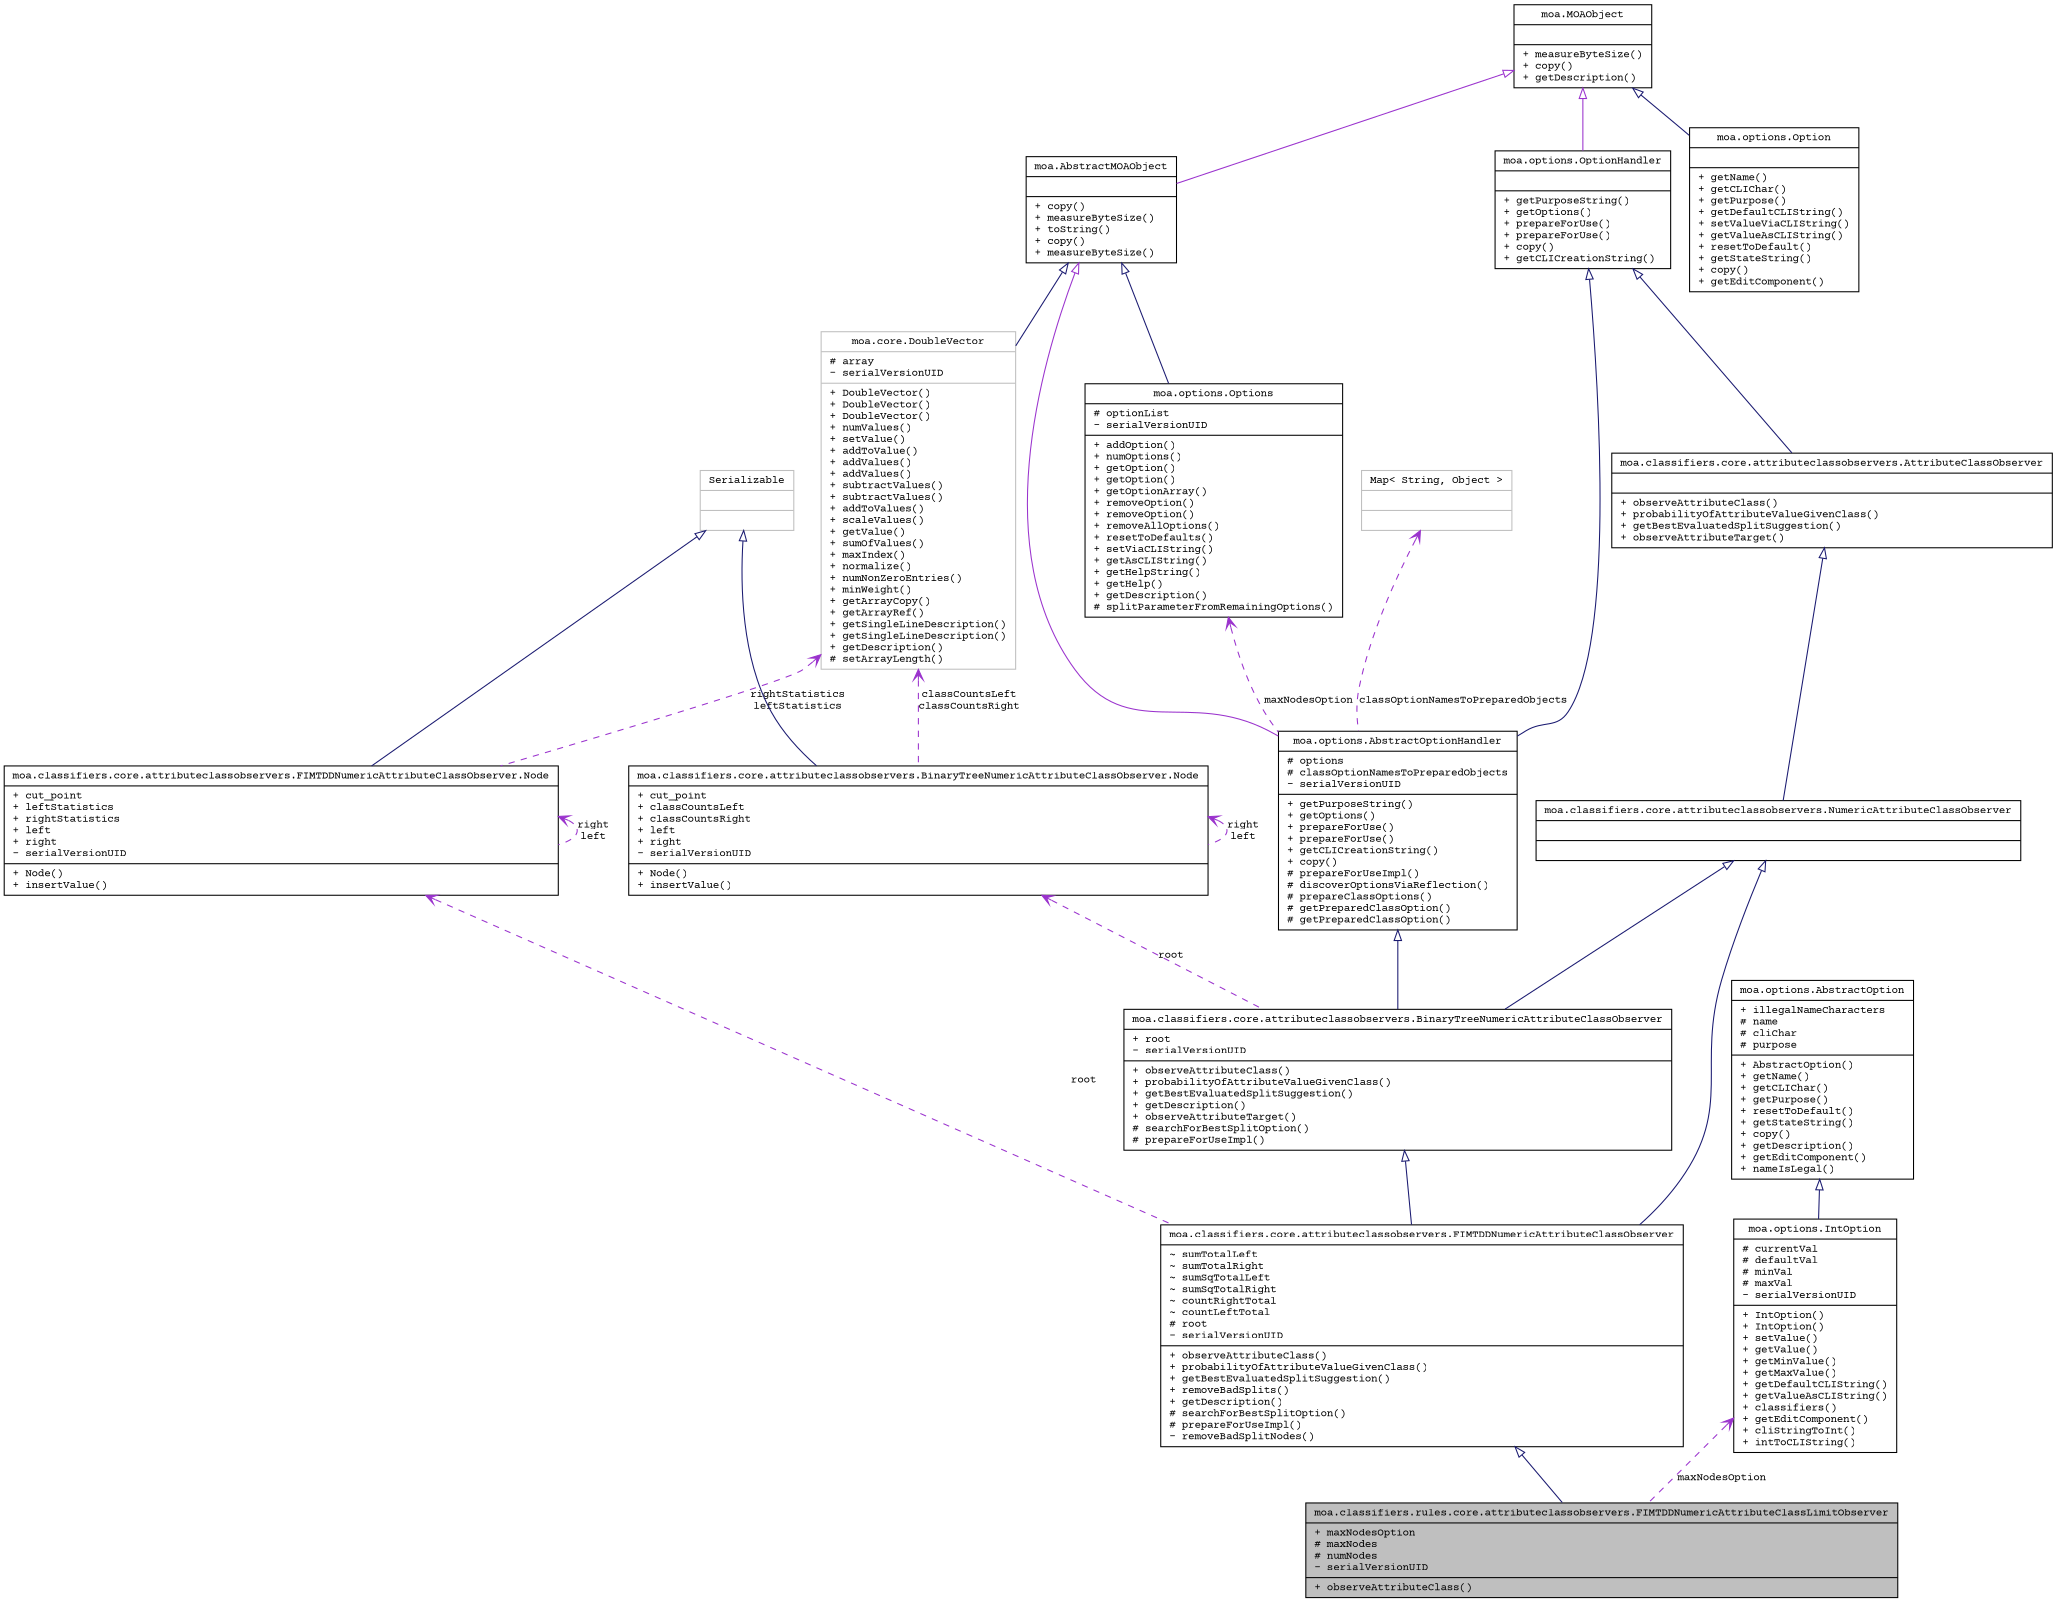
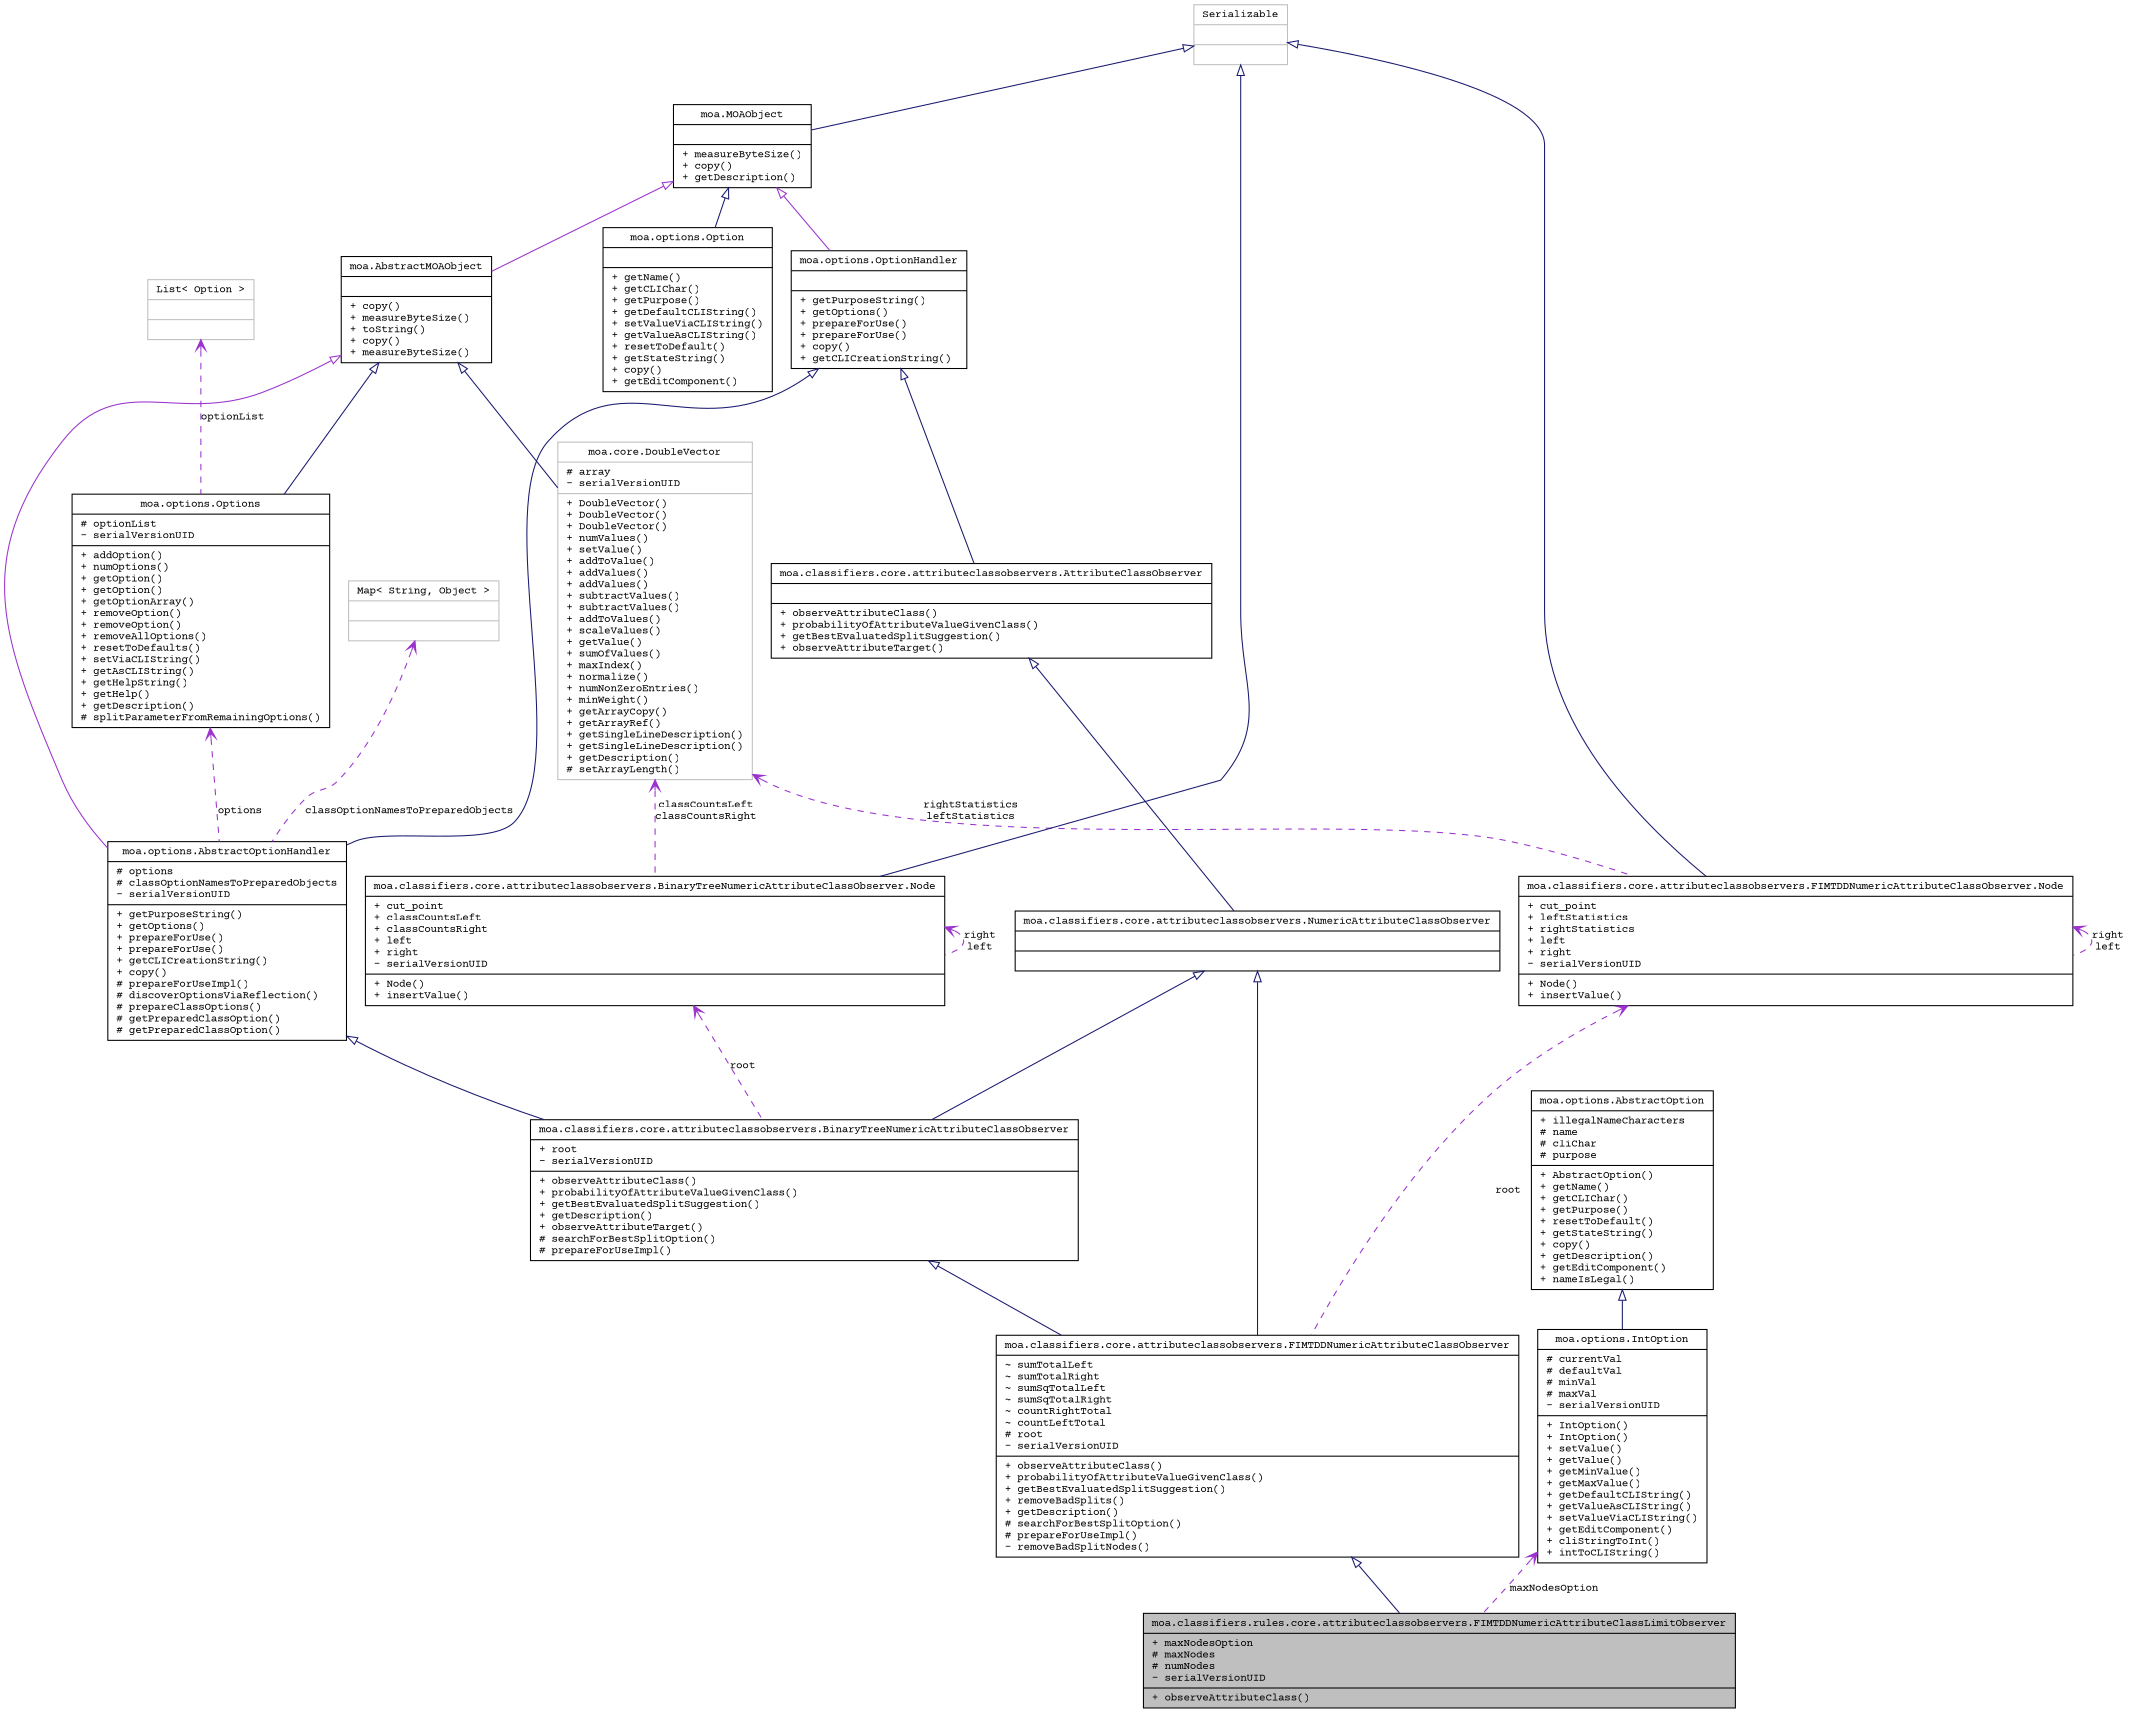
none -> (997, 89)
none -> (201, 310)
(1309, 700) -> (240, 811)
(1790, 1407) -> (1622, 1518)
